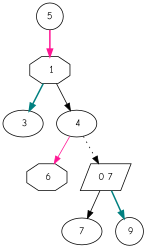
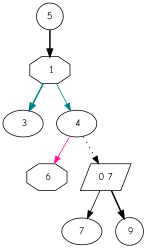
(50, 40) -> (50, 40)
(62, 94) -> (62, 94)
(116, 201) -> (116, 201)
